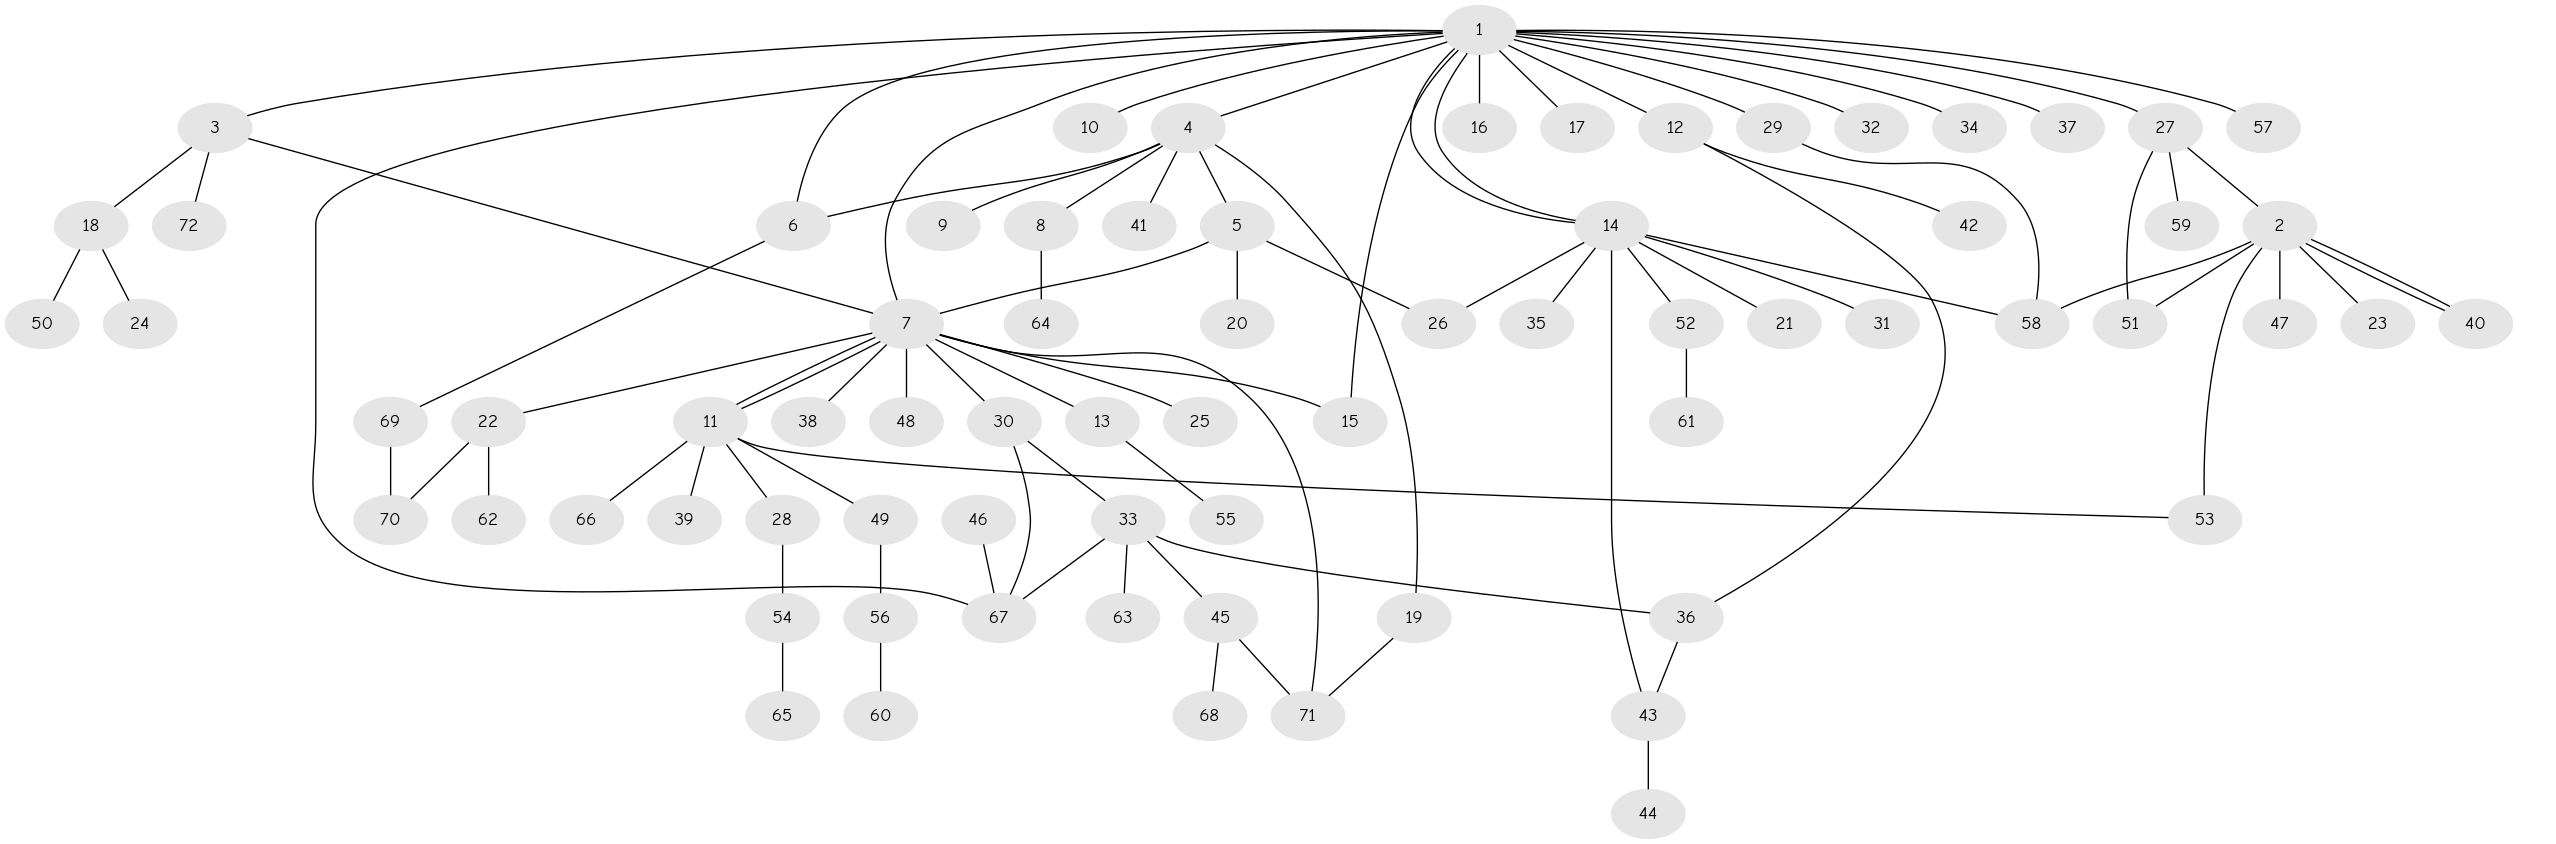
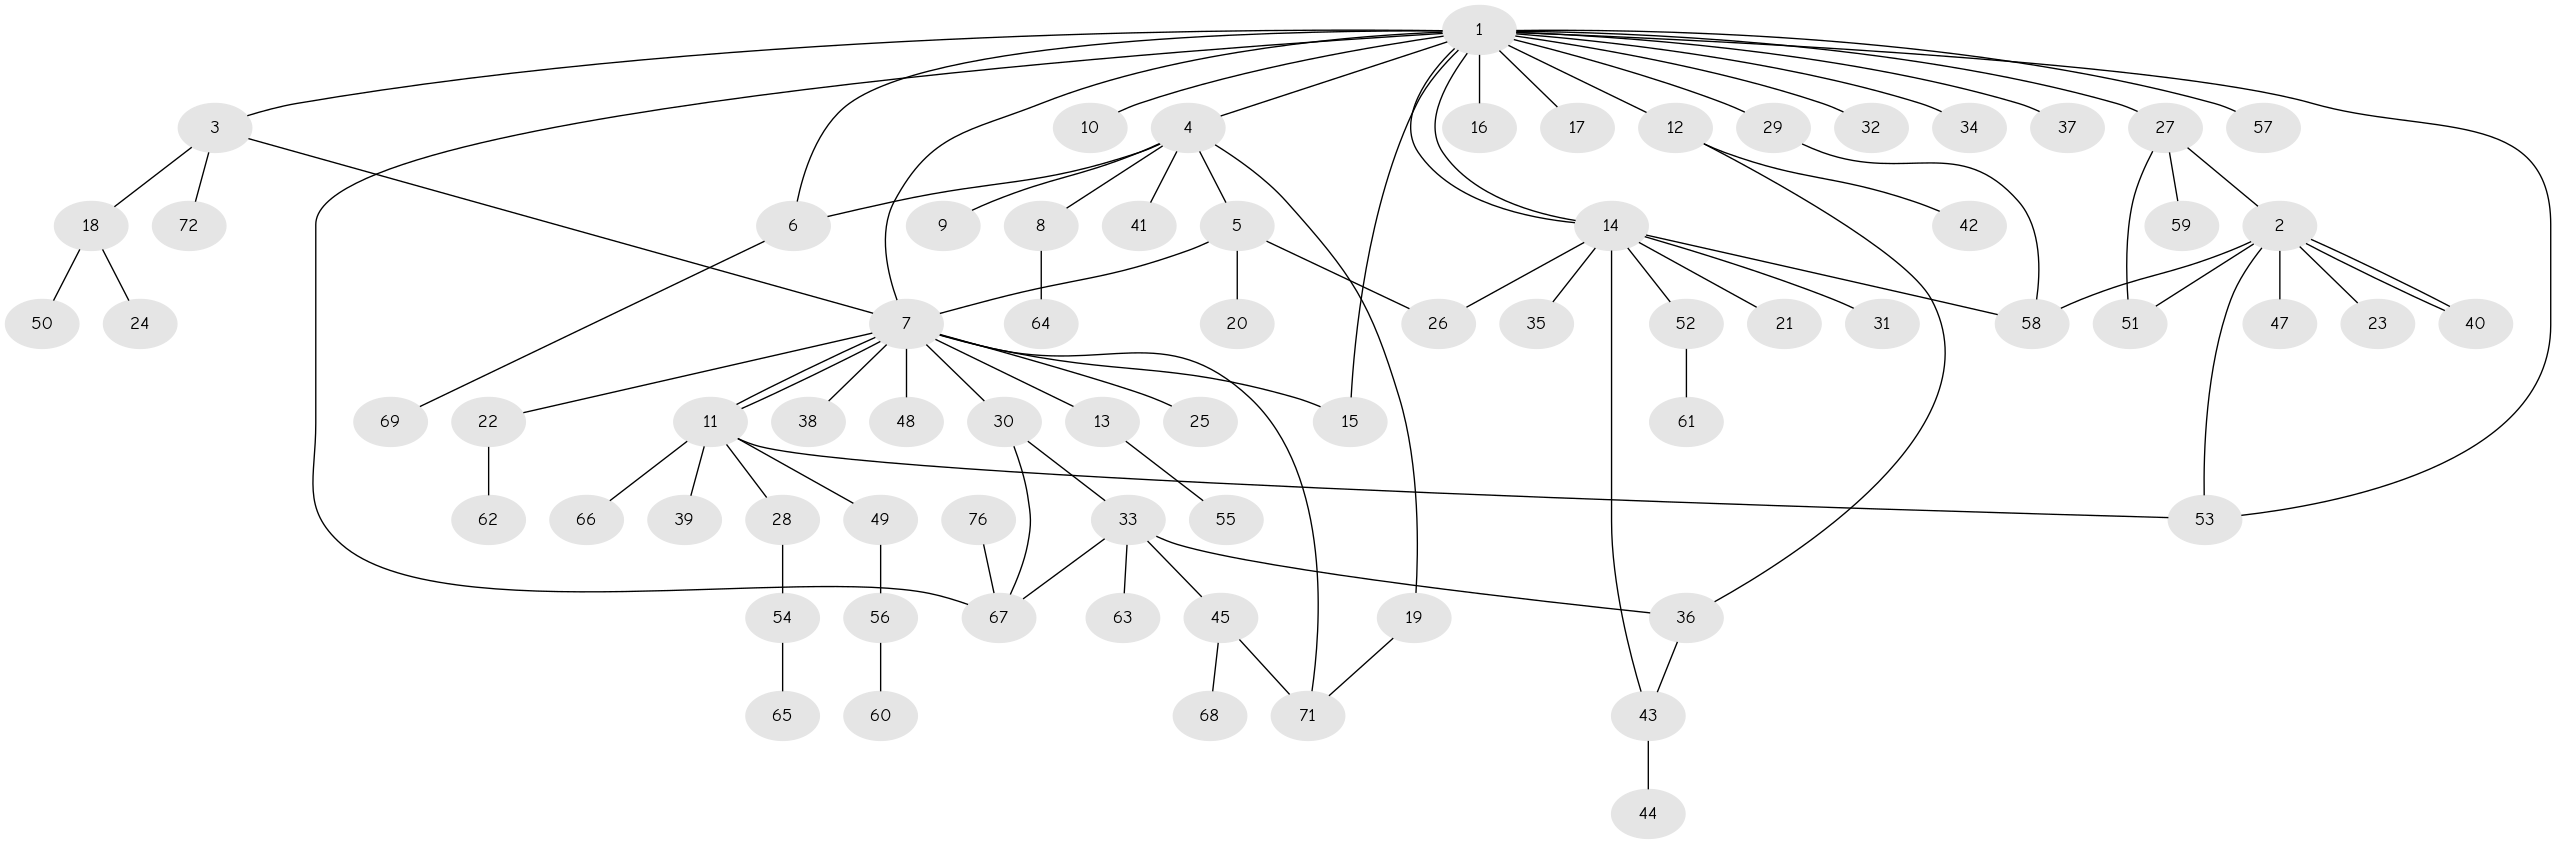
none -> (2308, 102)
(391, 520) -> none
(979, 520) -> (979, 520)
